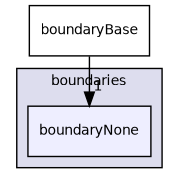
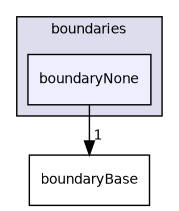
(89, 77) -> (89, 125)
